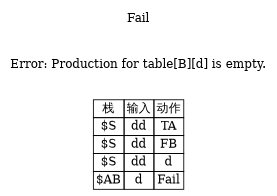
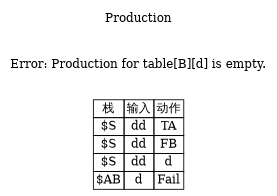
(139, 19) -> (139, 19)
